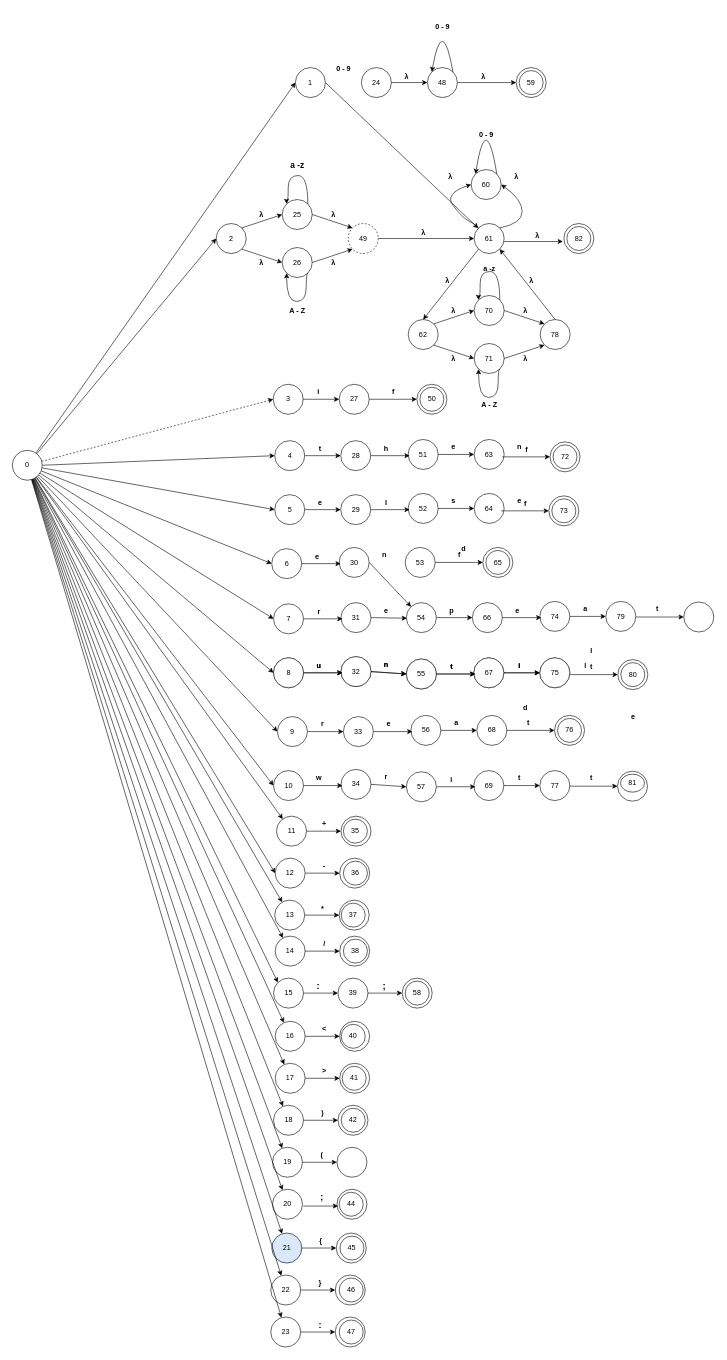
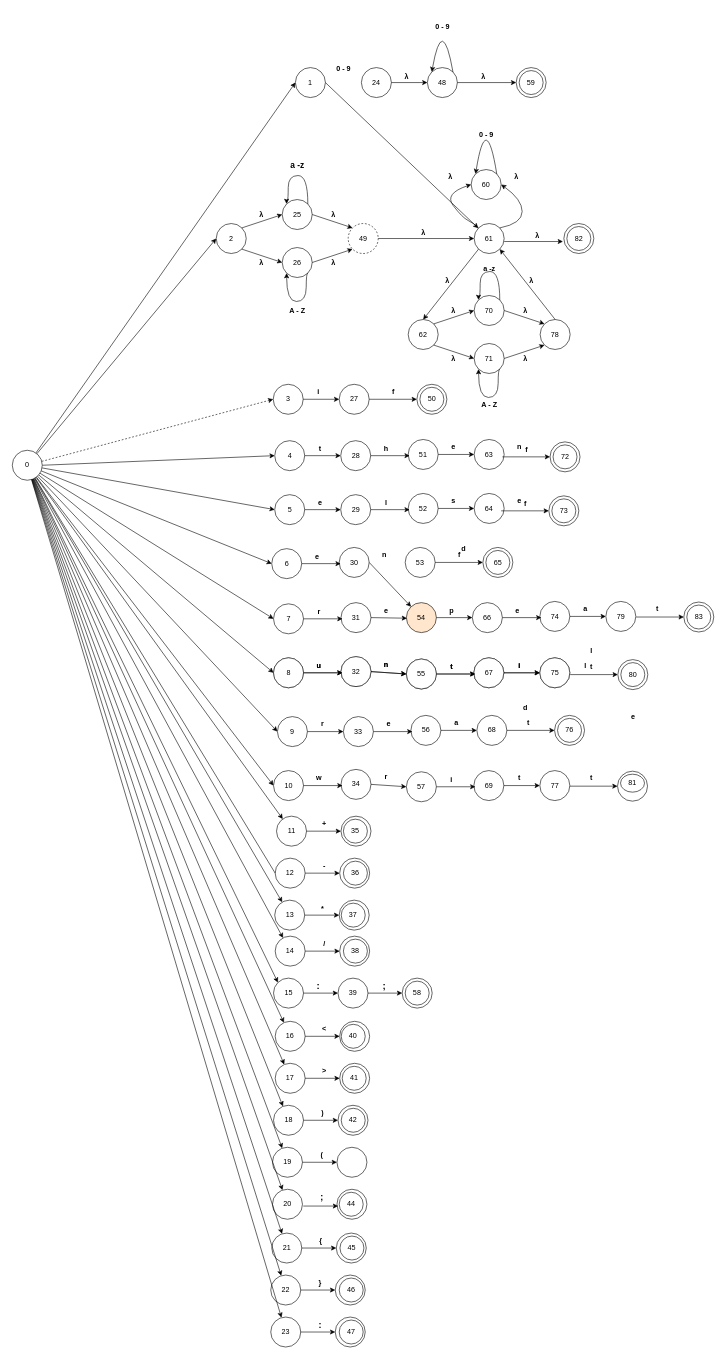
none -> (699, 617)
(422, 618) -> (422, 618)
(272, 868) -> (273, 870)
(287, 1248) -> (287, 1248)
